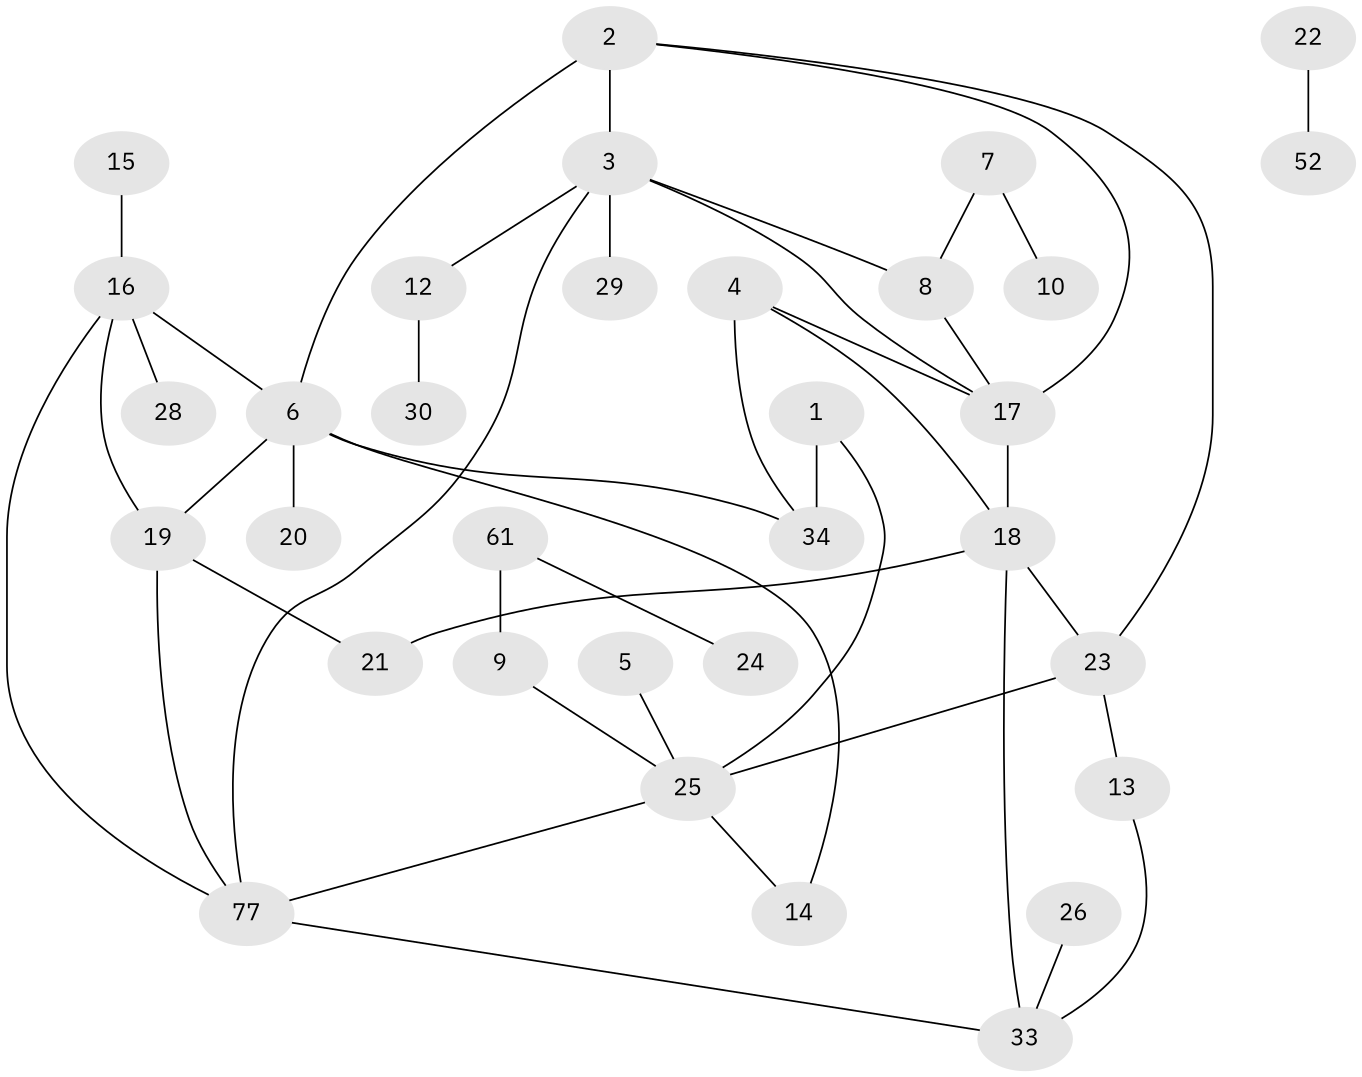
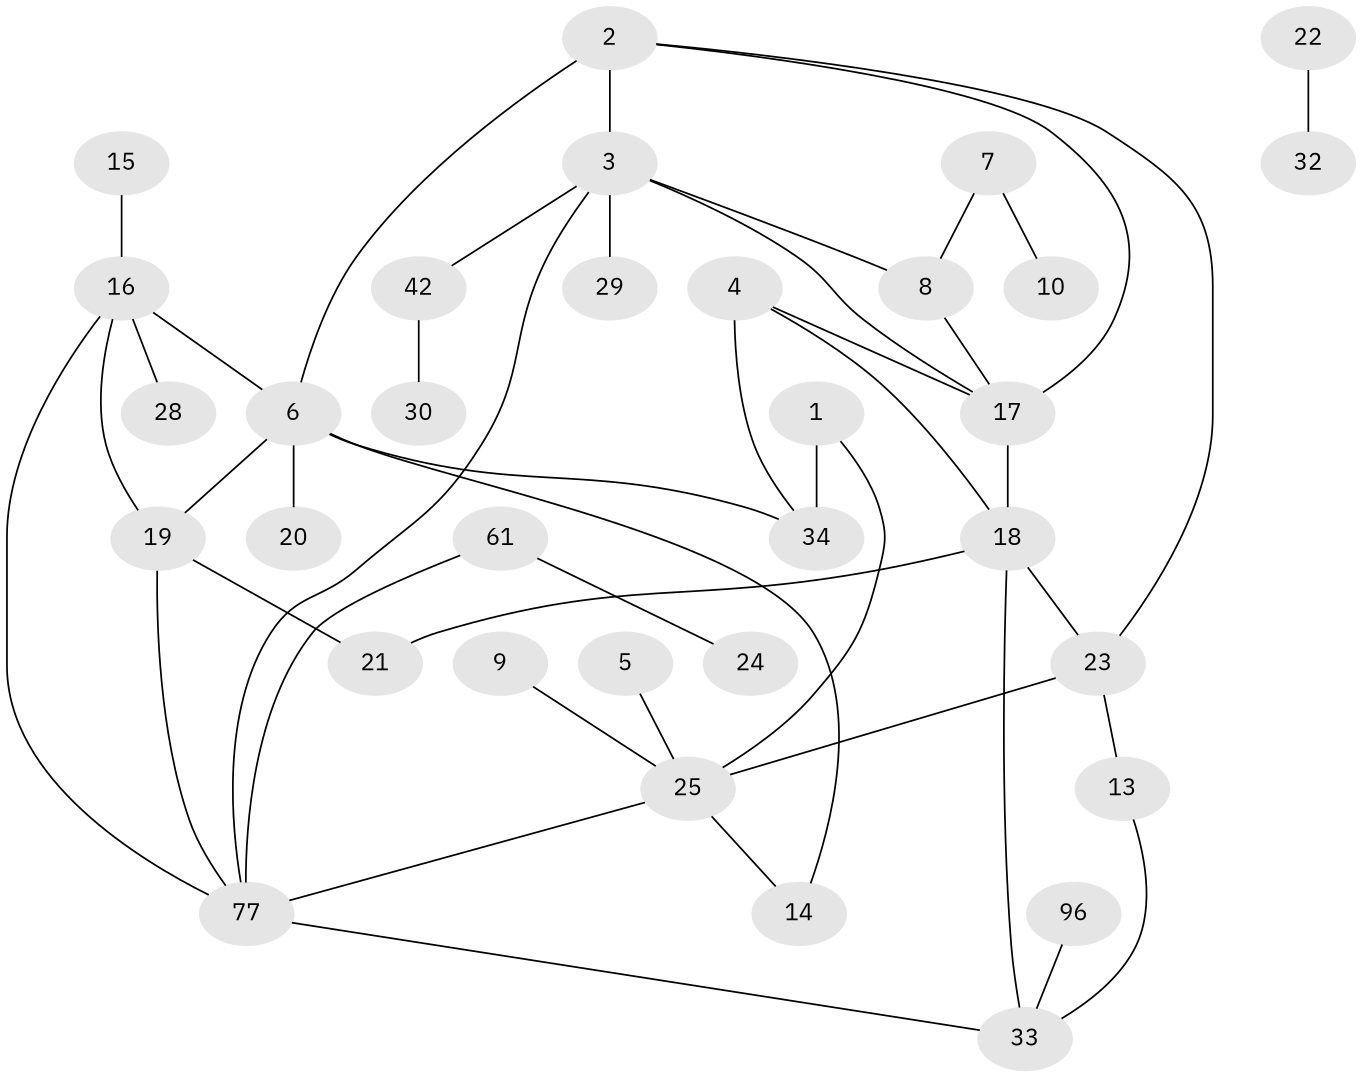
(1308, 163) -> (1308, 163)
(419, 288) -> (419, 288)
(500, 601) -> (288, 673)
(1074, 914) -> (1074, 914)
